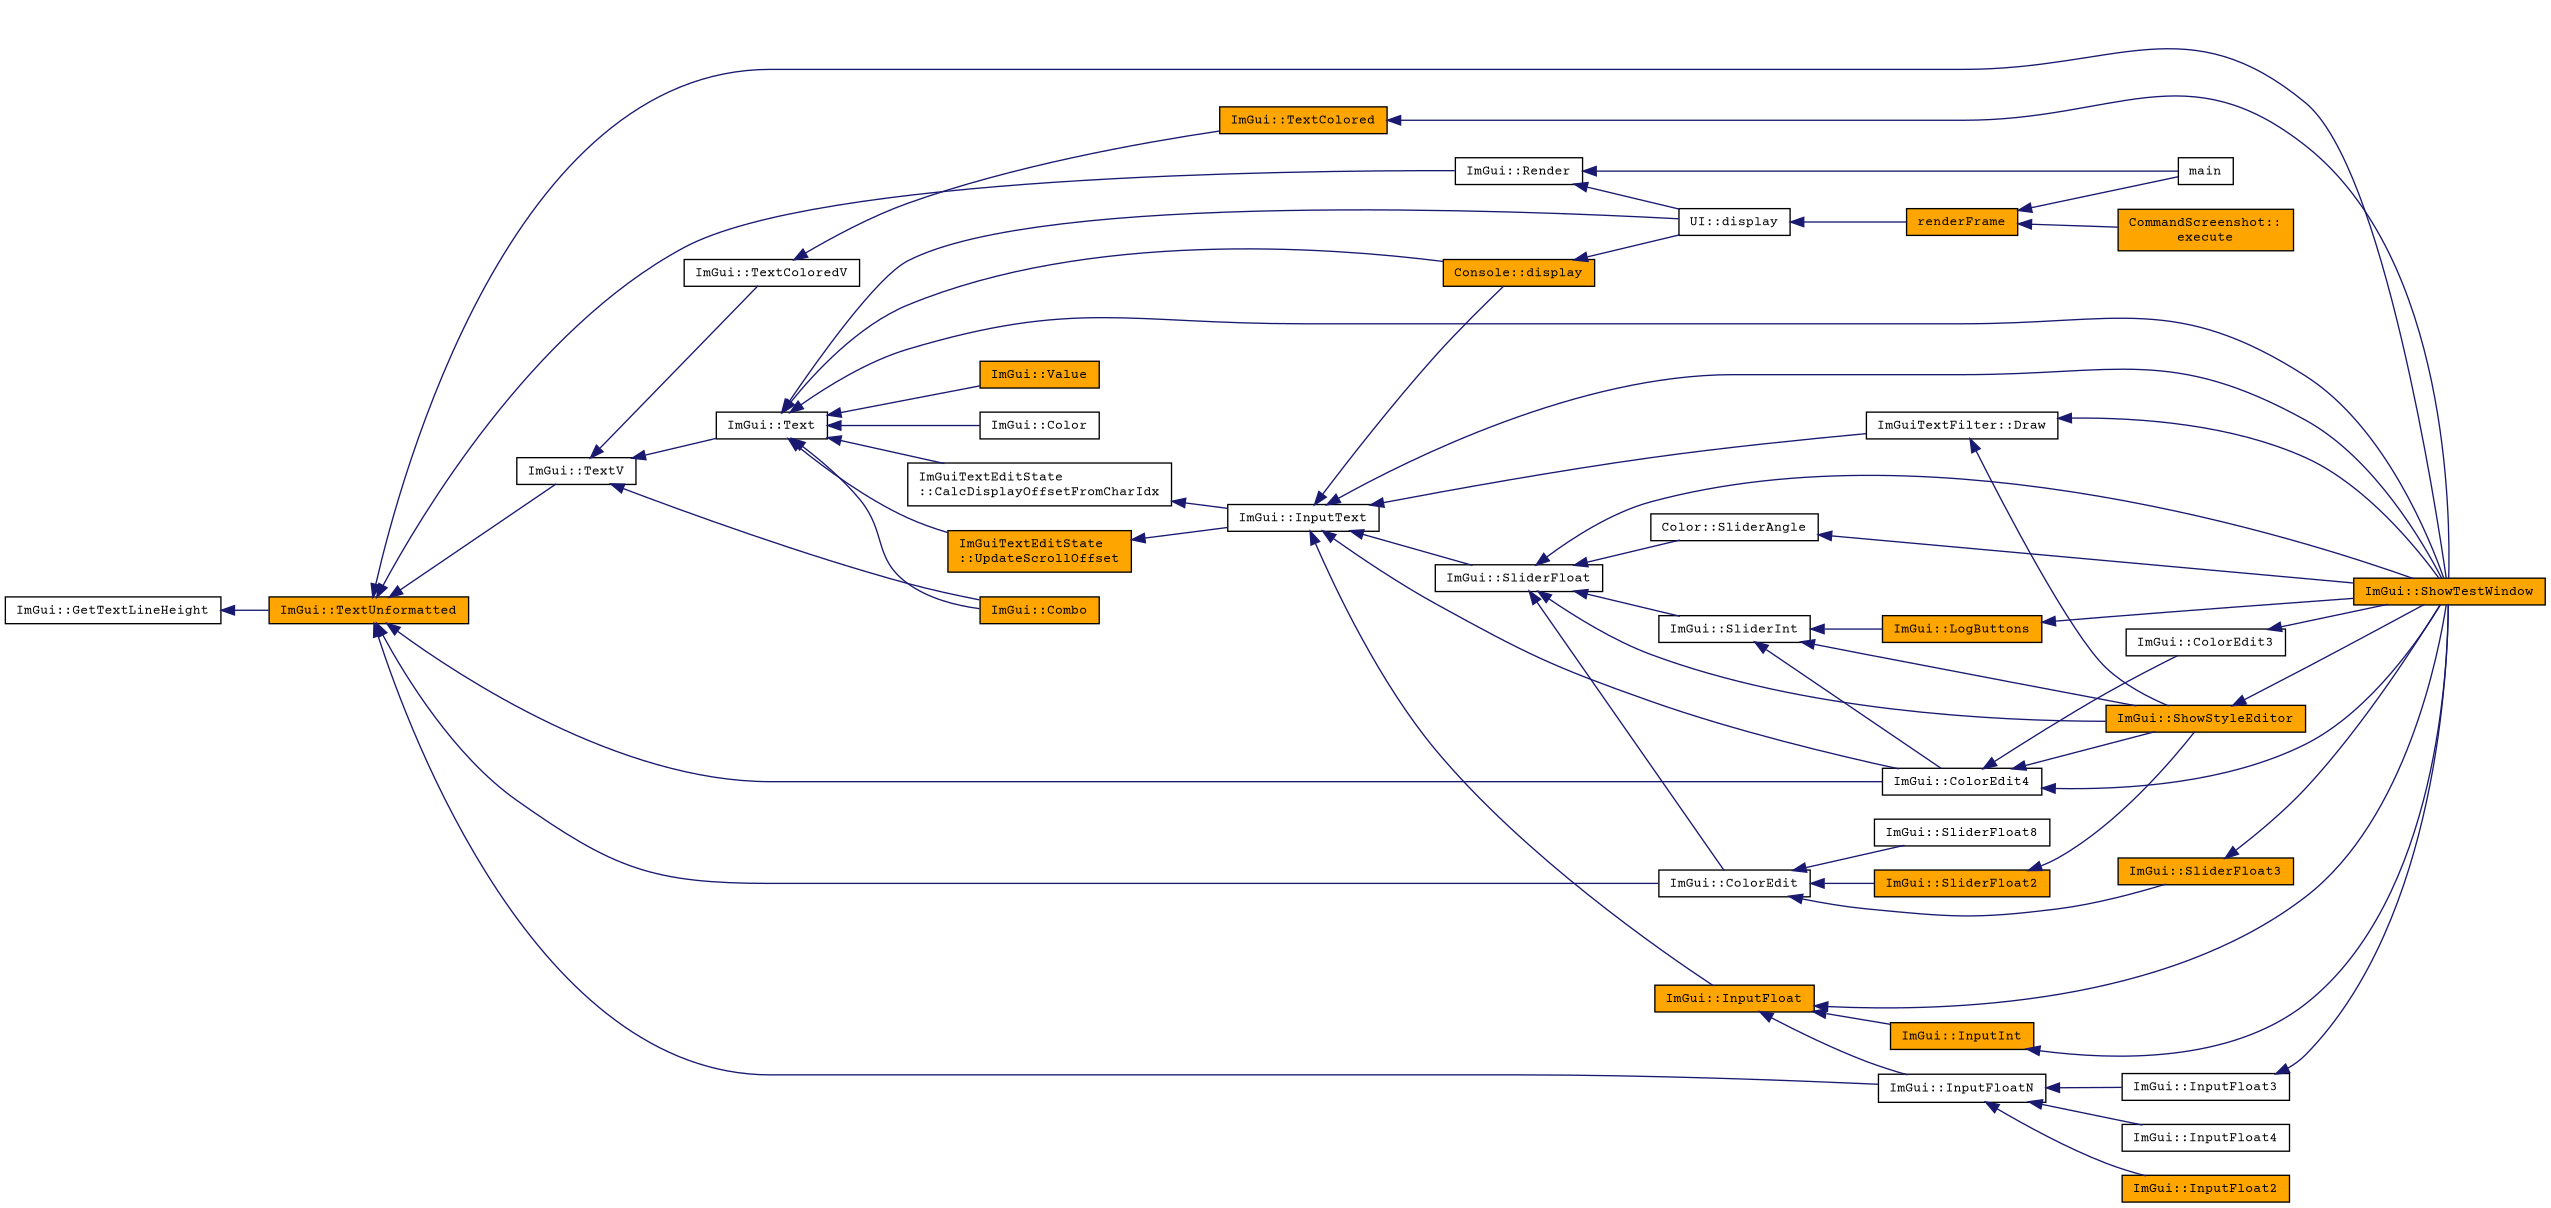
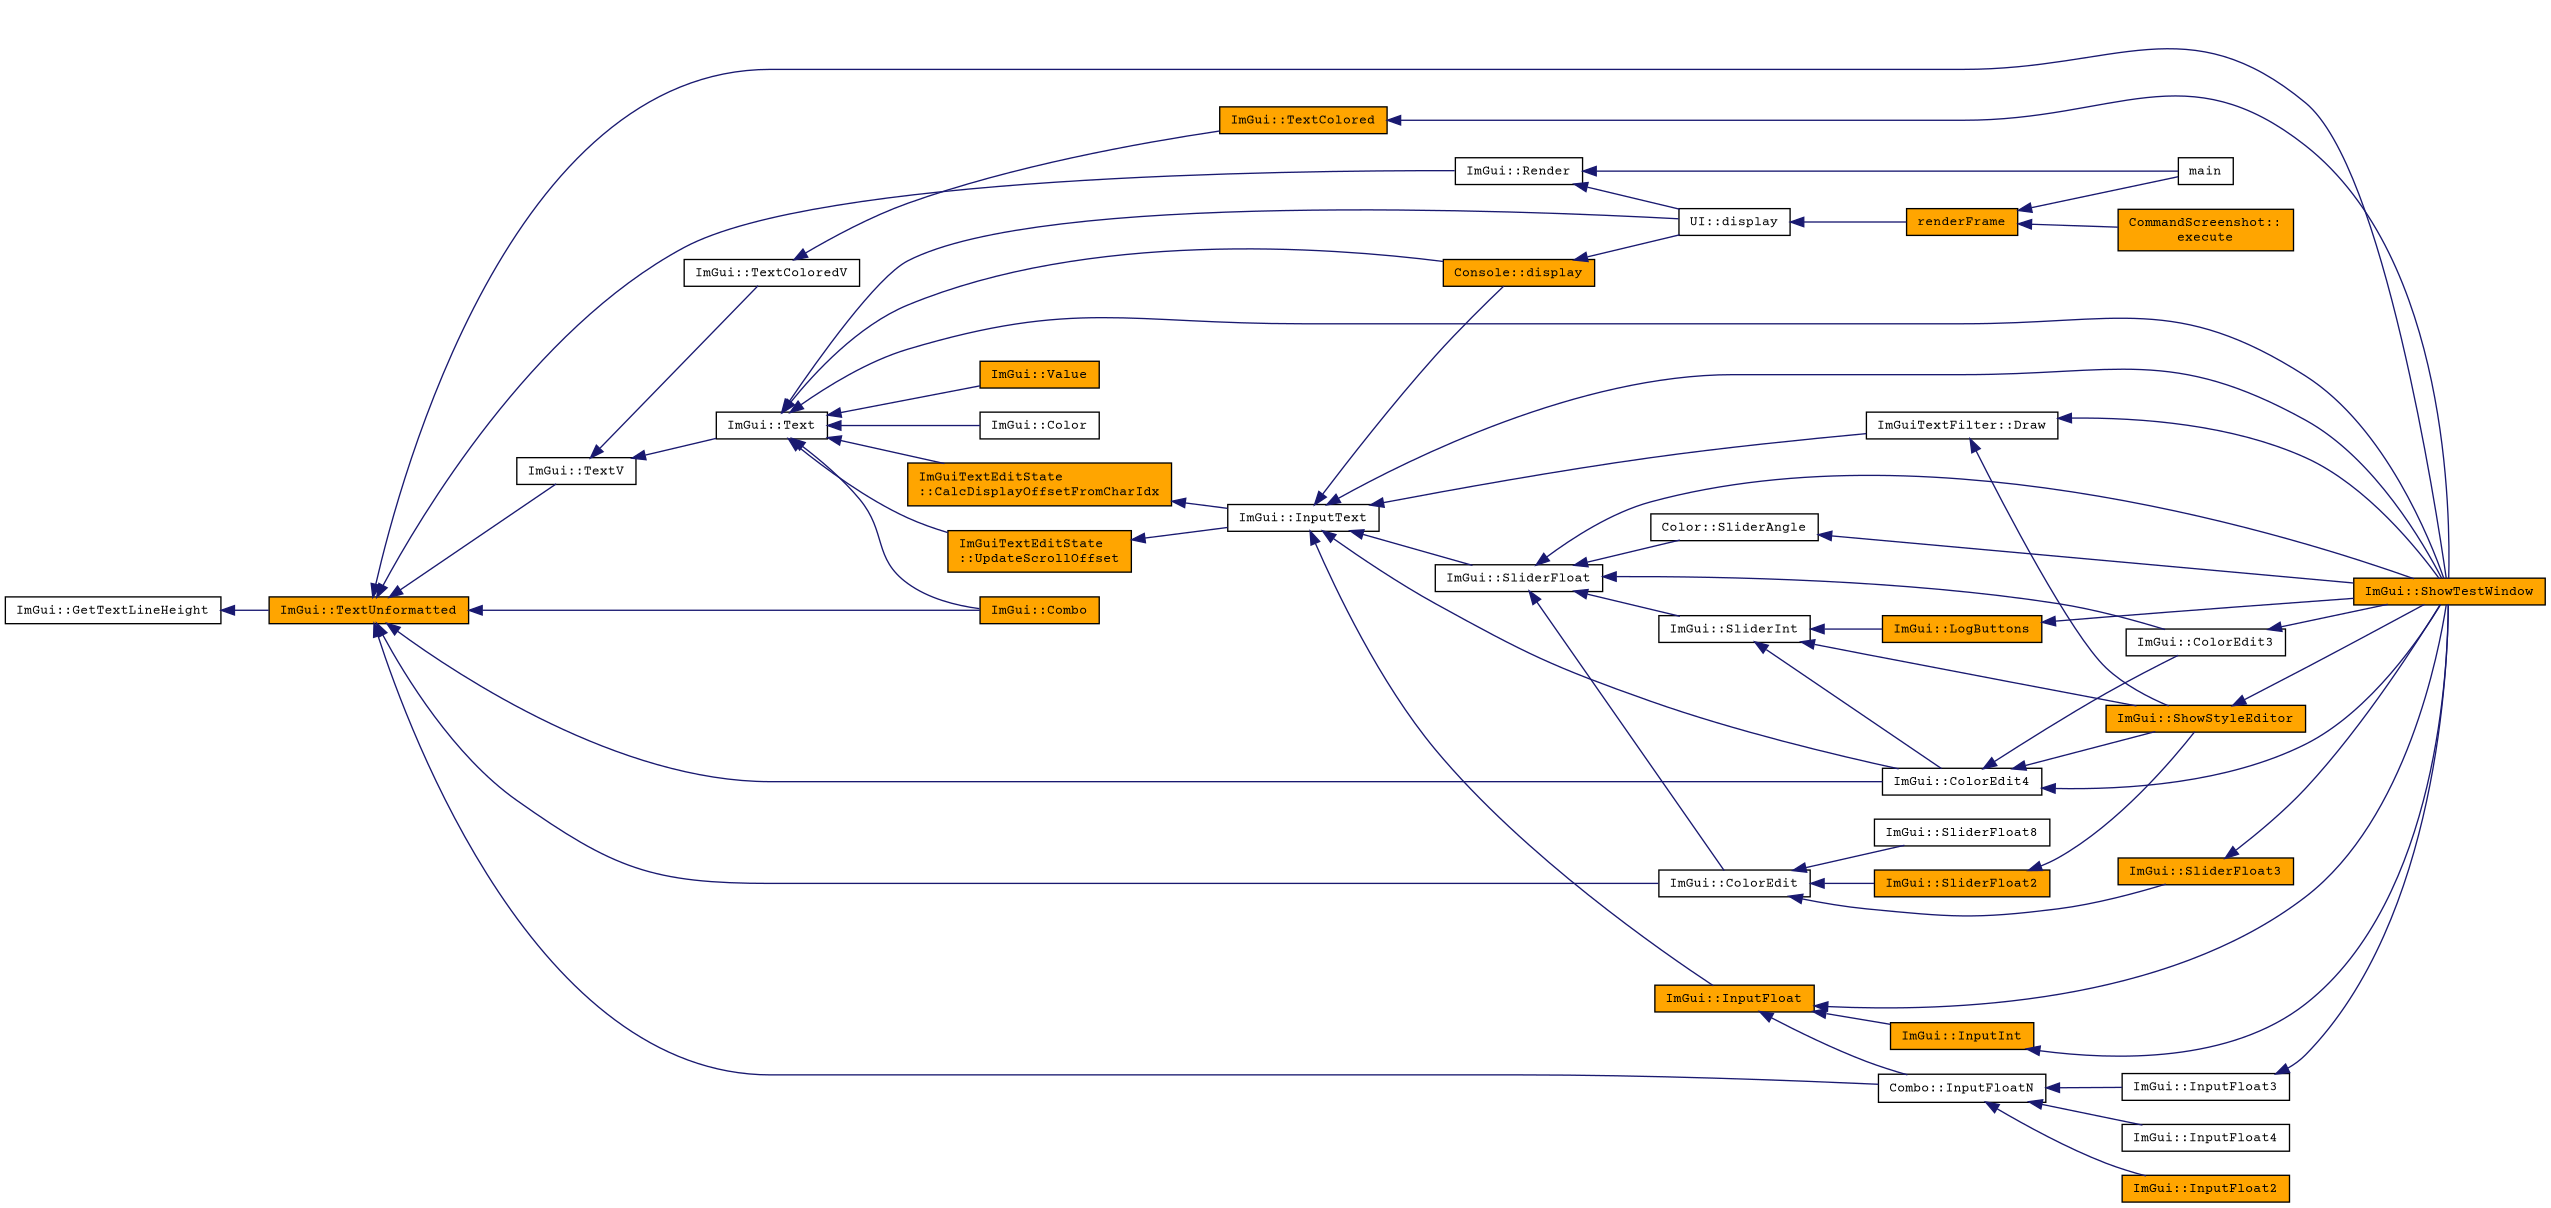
(1040, 484) -> (1040, 484)
(799, 551) -> (731, 610)
(1818, 698) -> (1893, 586)
(1962, 1088) -> (1962, 1088)
